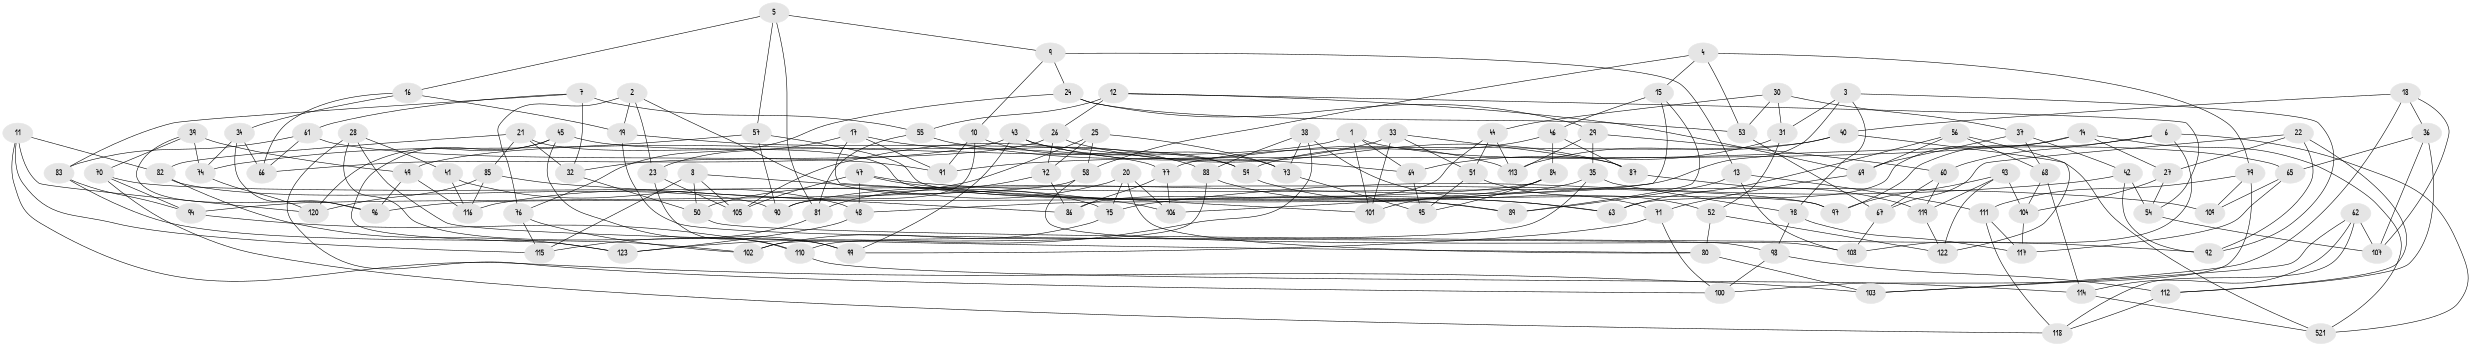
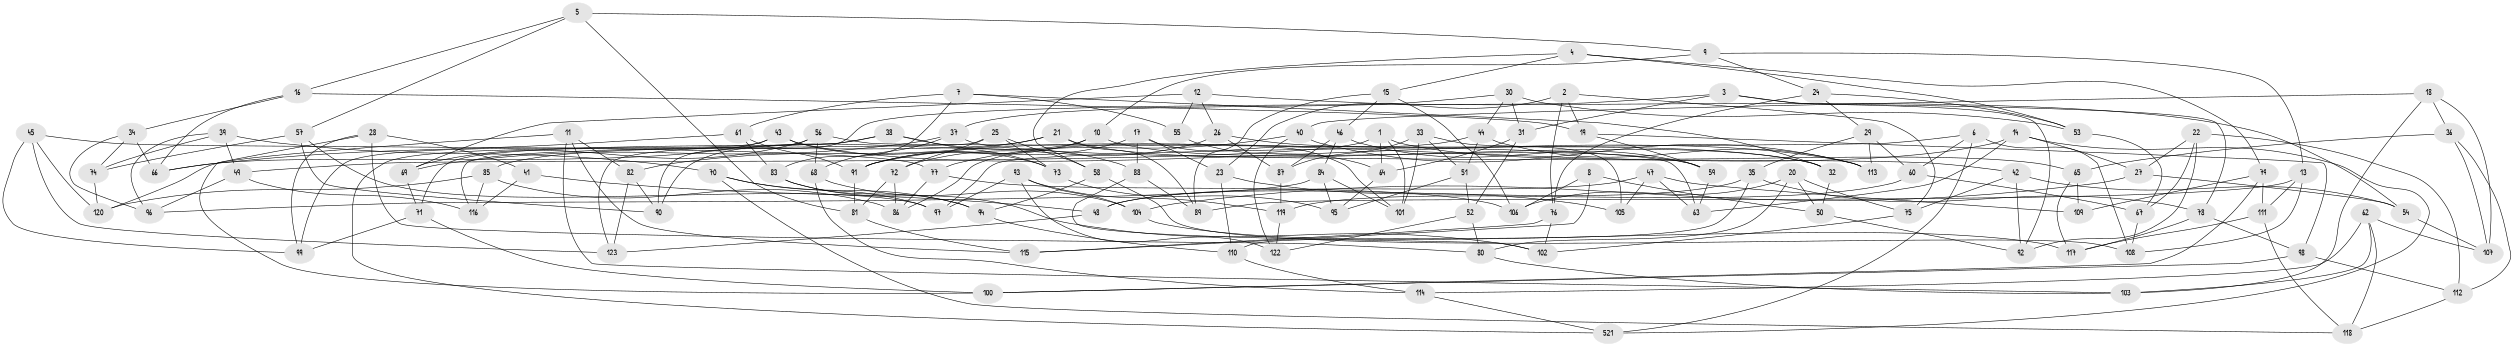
(832, 173) -> (855, 193)
(715, 193) -> none
